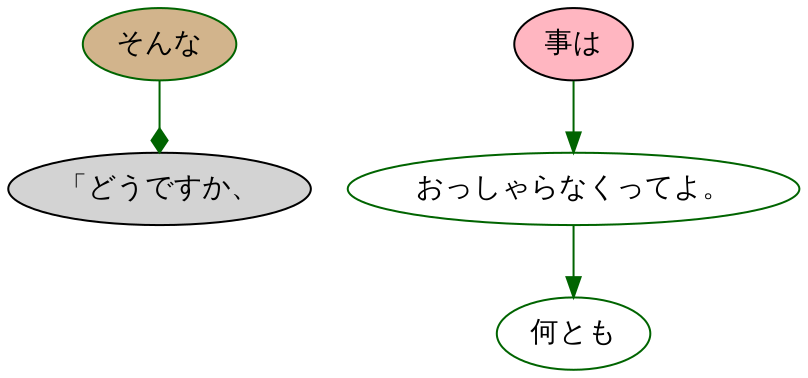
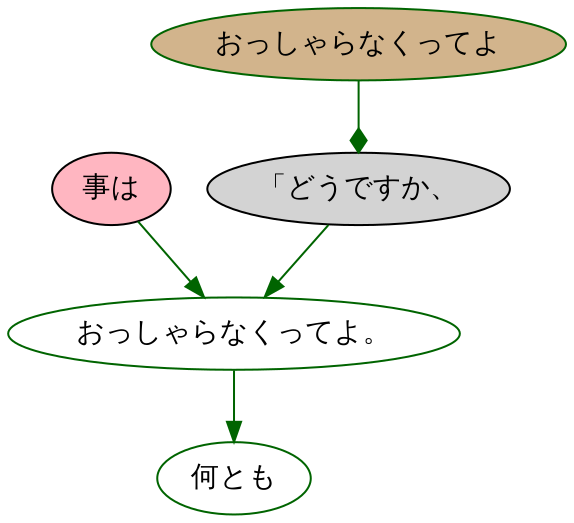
(160, 44) -> (359, 44)
none -> (303, 253)
